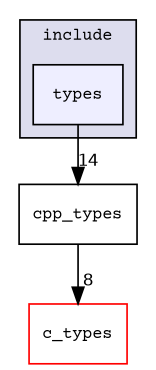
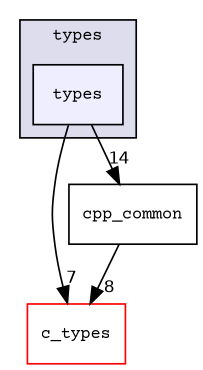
(78, 36) -> (78, 36)
none -> (53, 206)
(78, 214) -> (133, 214)
